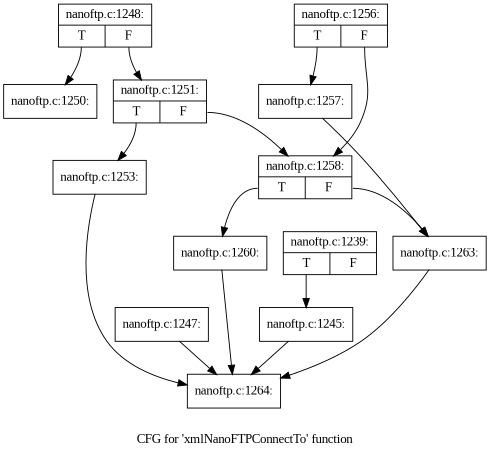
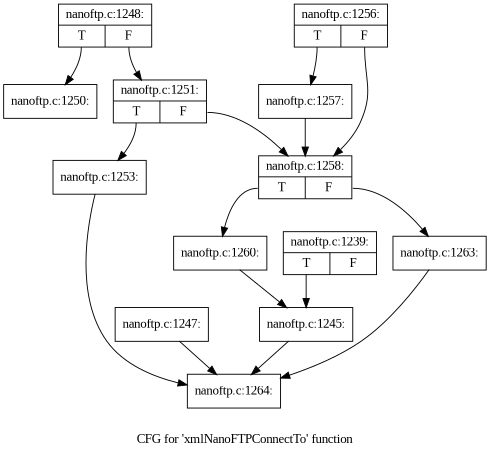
(374, 172) -> (305, 133)
(227, 317) -> (260, 286)
